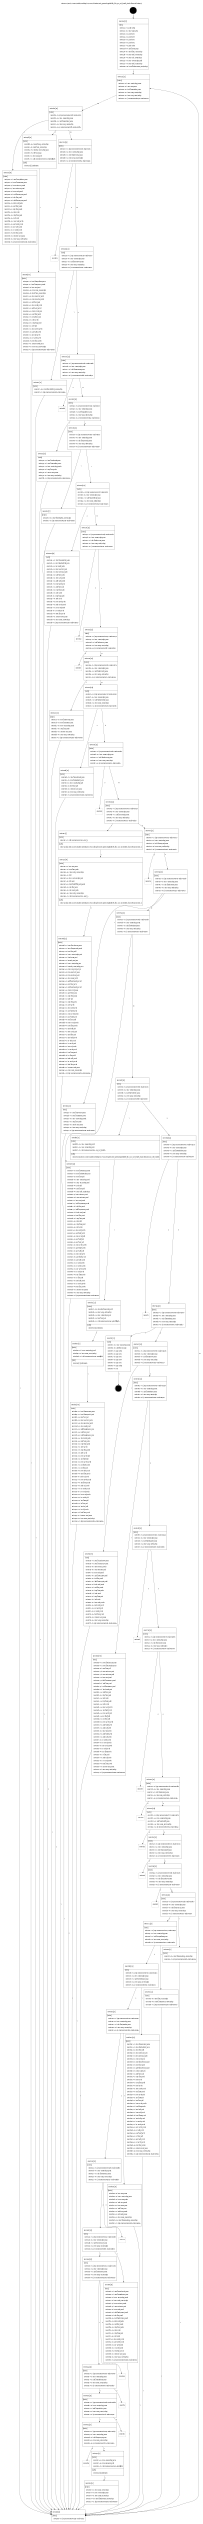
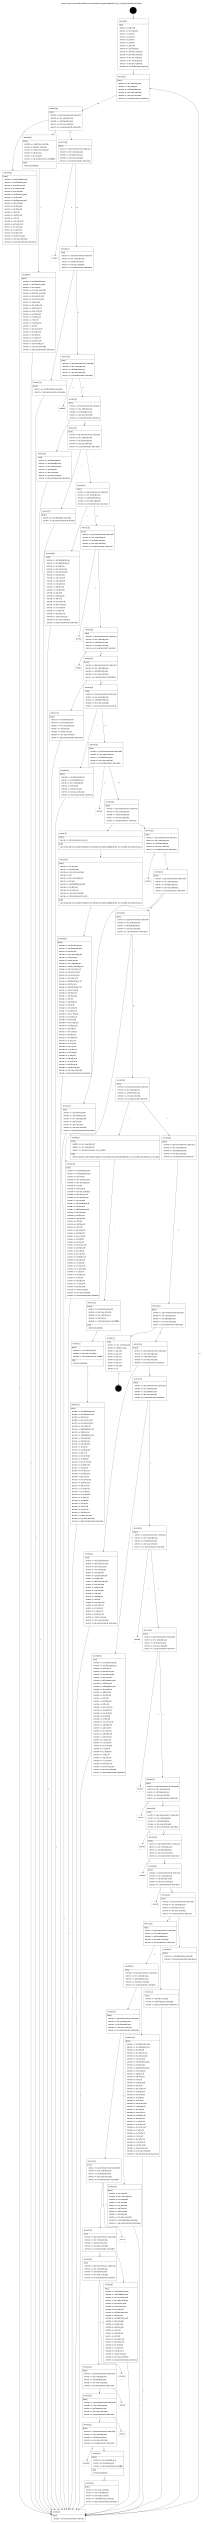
(146, 1316) -> none
